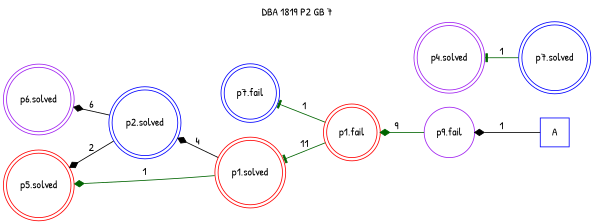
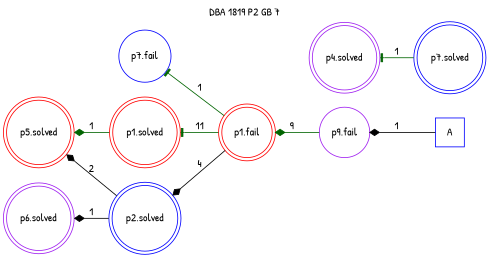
(250, 93) -> (145, 56)
(92, 105) -> (92, 212)
(202, 150) -> (203, 170)
